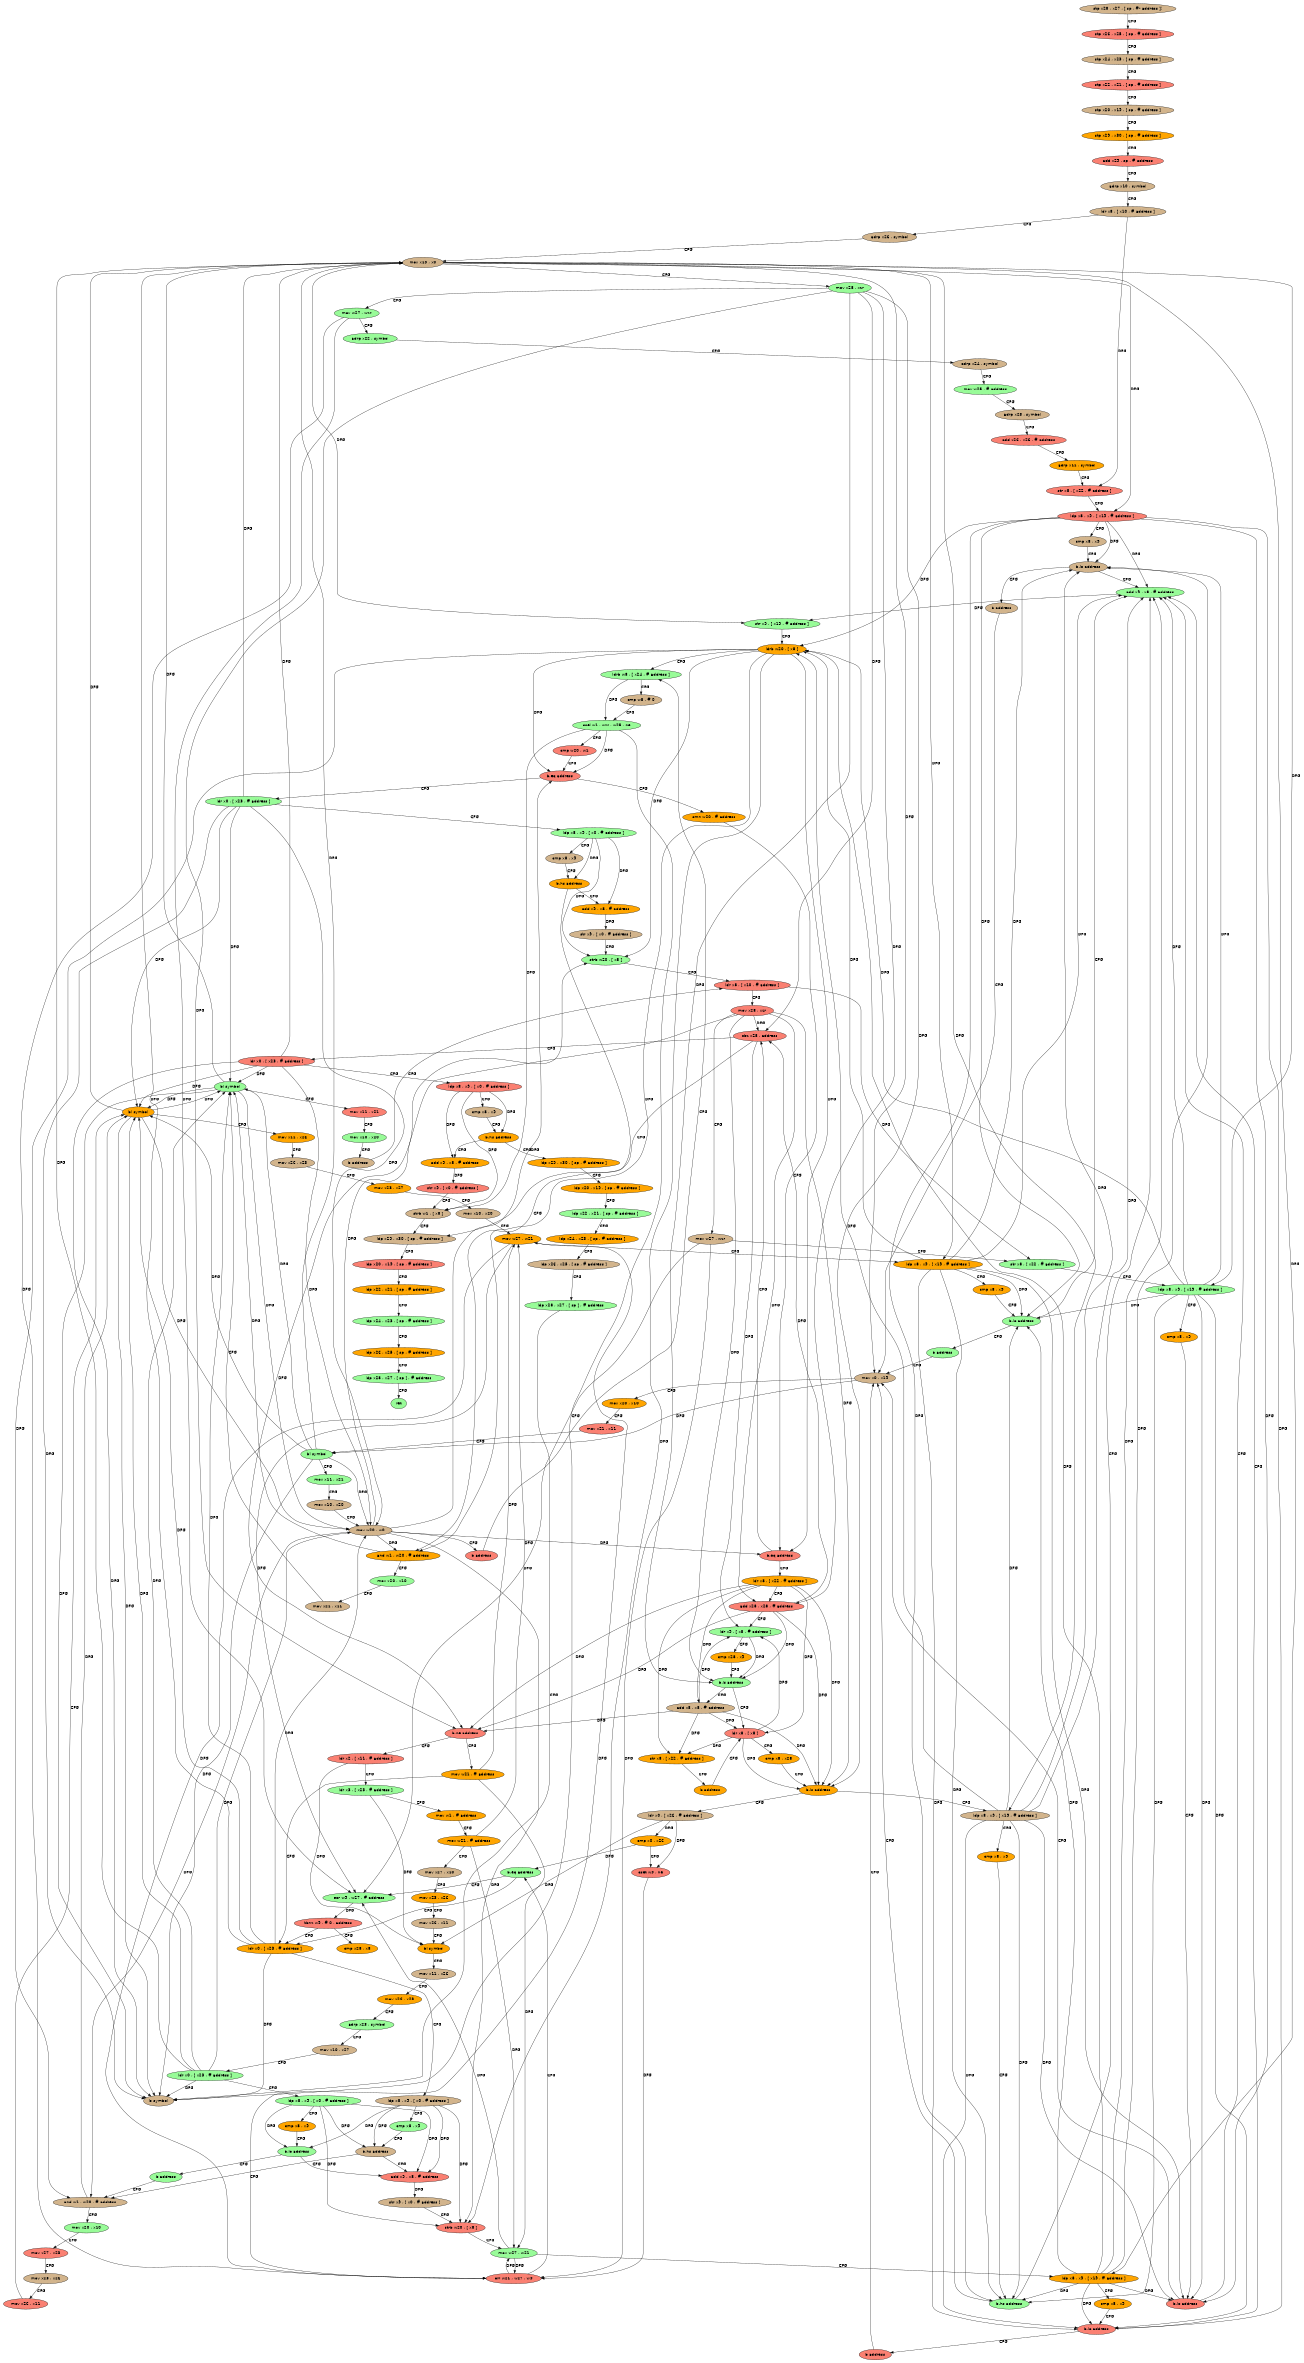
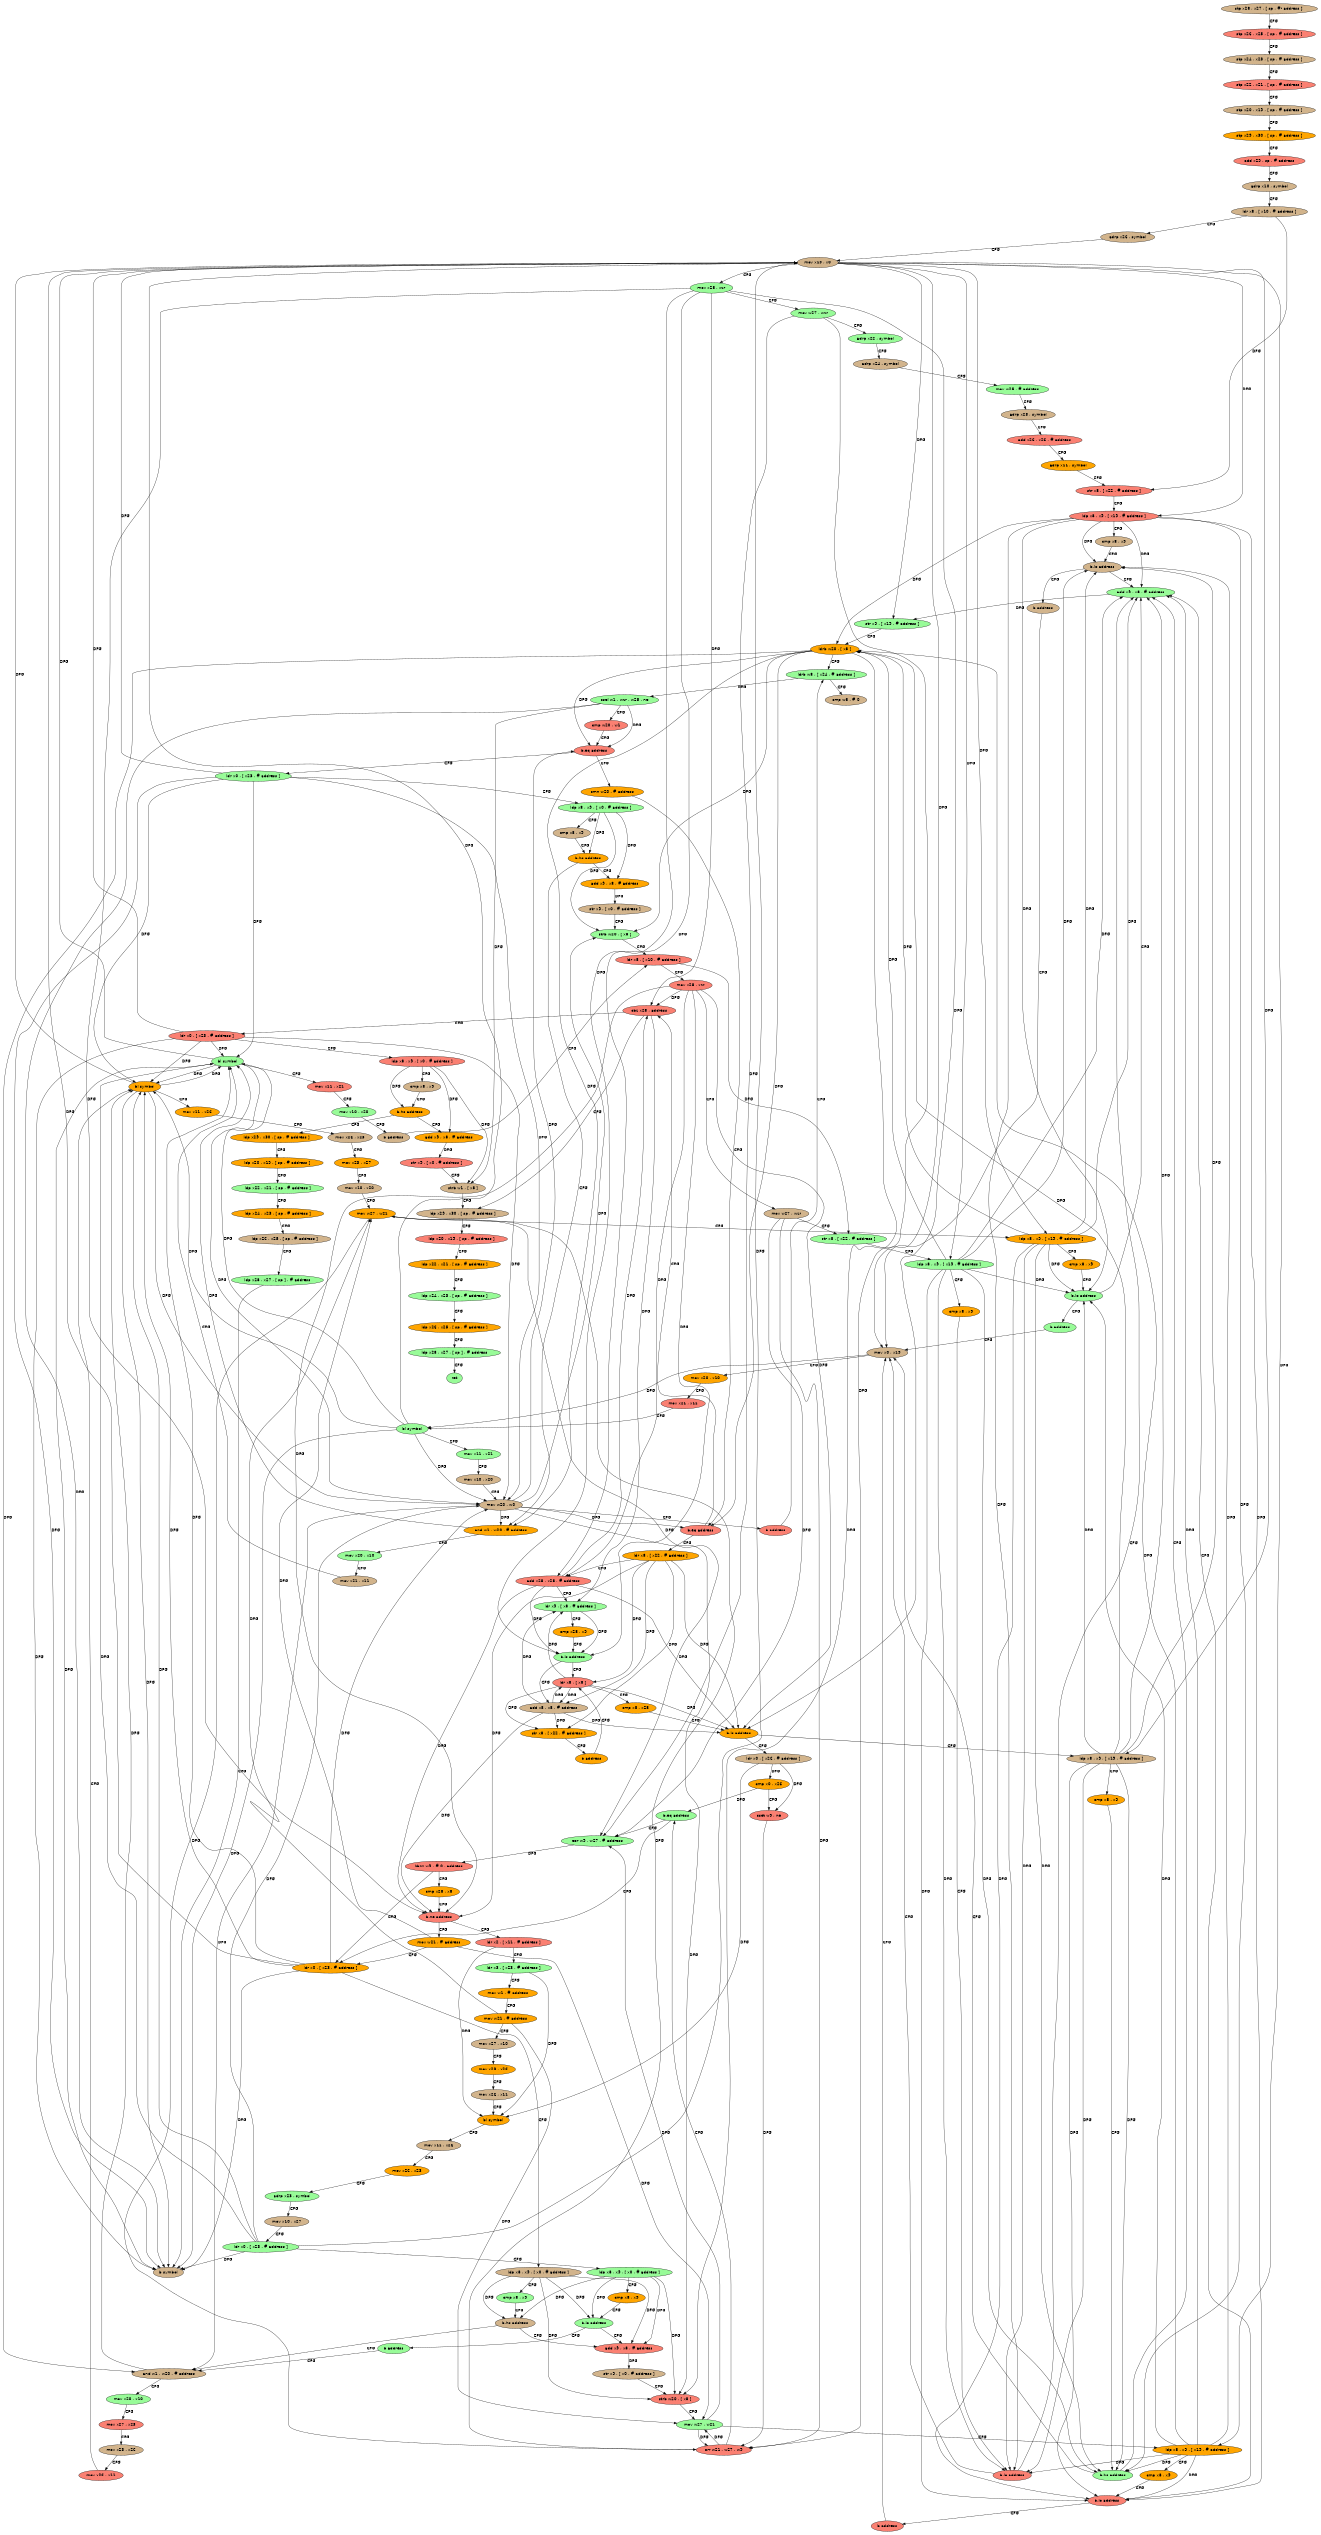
(625, 712) -> none
(576, 1416) -> (80, 1492)
none -> (567, 1695)
none -> (439, 1903)
